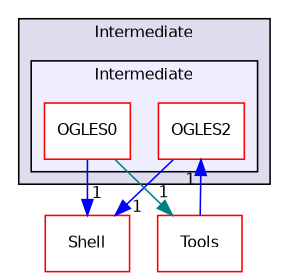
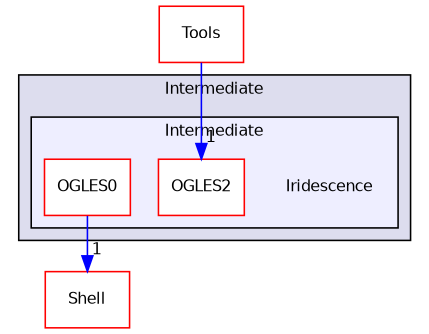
(138, 182) -> none
(150, 182) -> none
none -> (329, 187)
